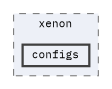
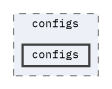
(56, 24) -> (56, 24)
